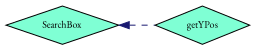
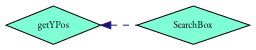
(142, 25) -> (124, 25)
